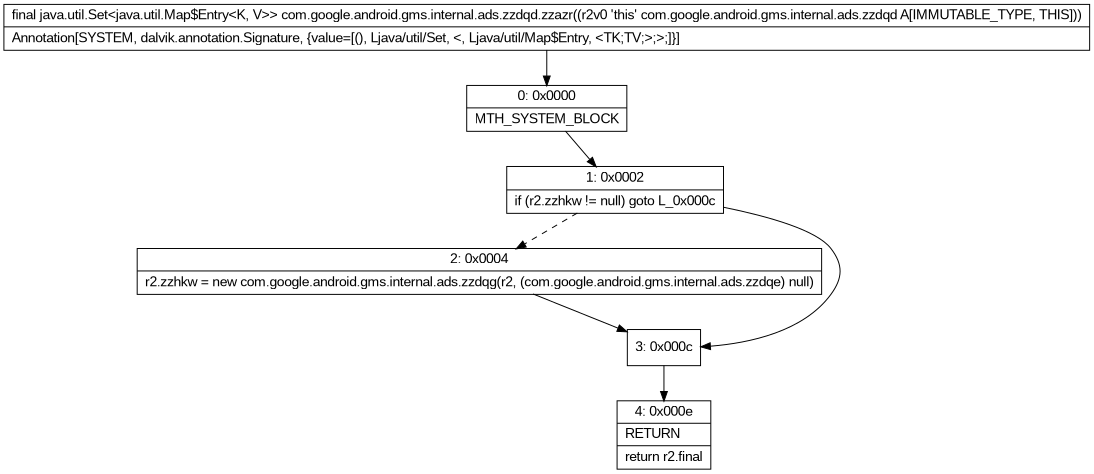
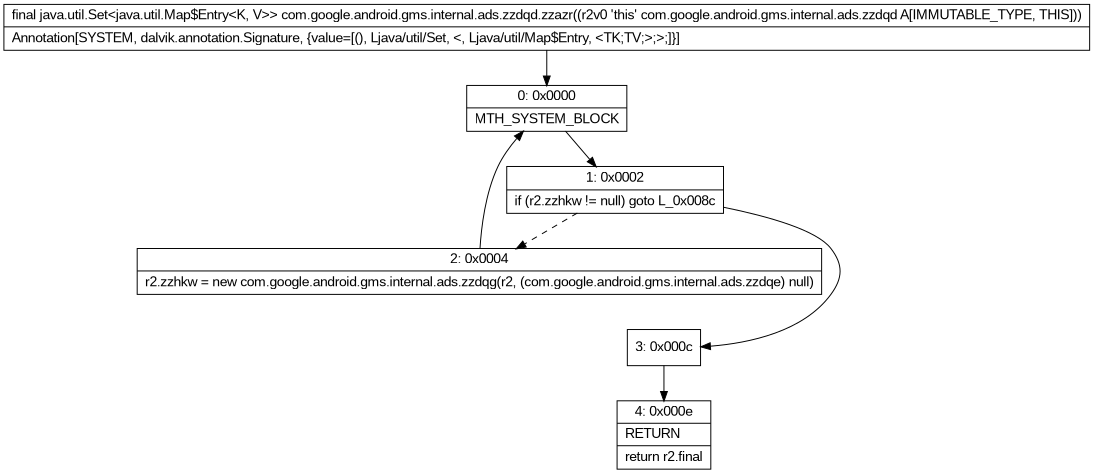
(615, 201) -> (615, 201)
(576, 311) -> (489, 190)
